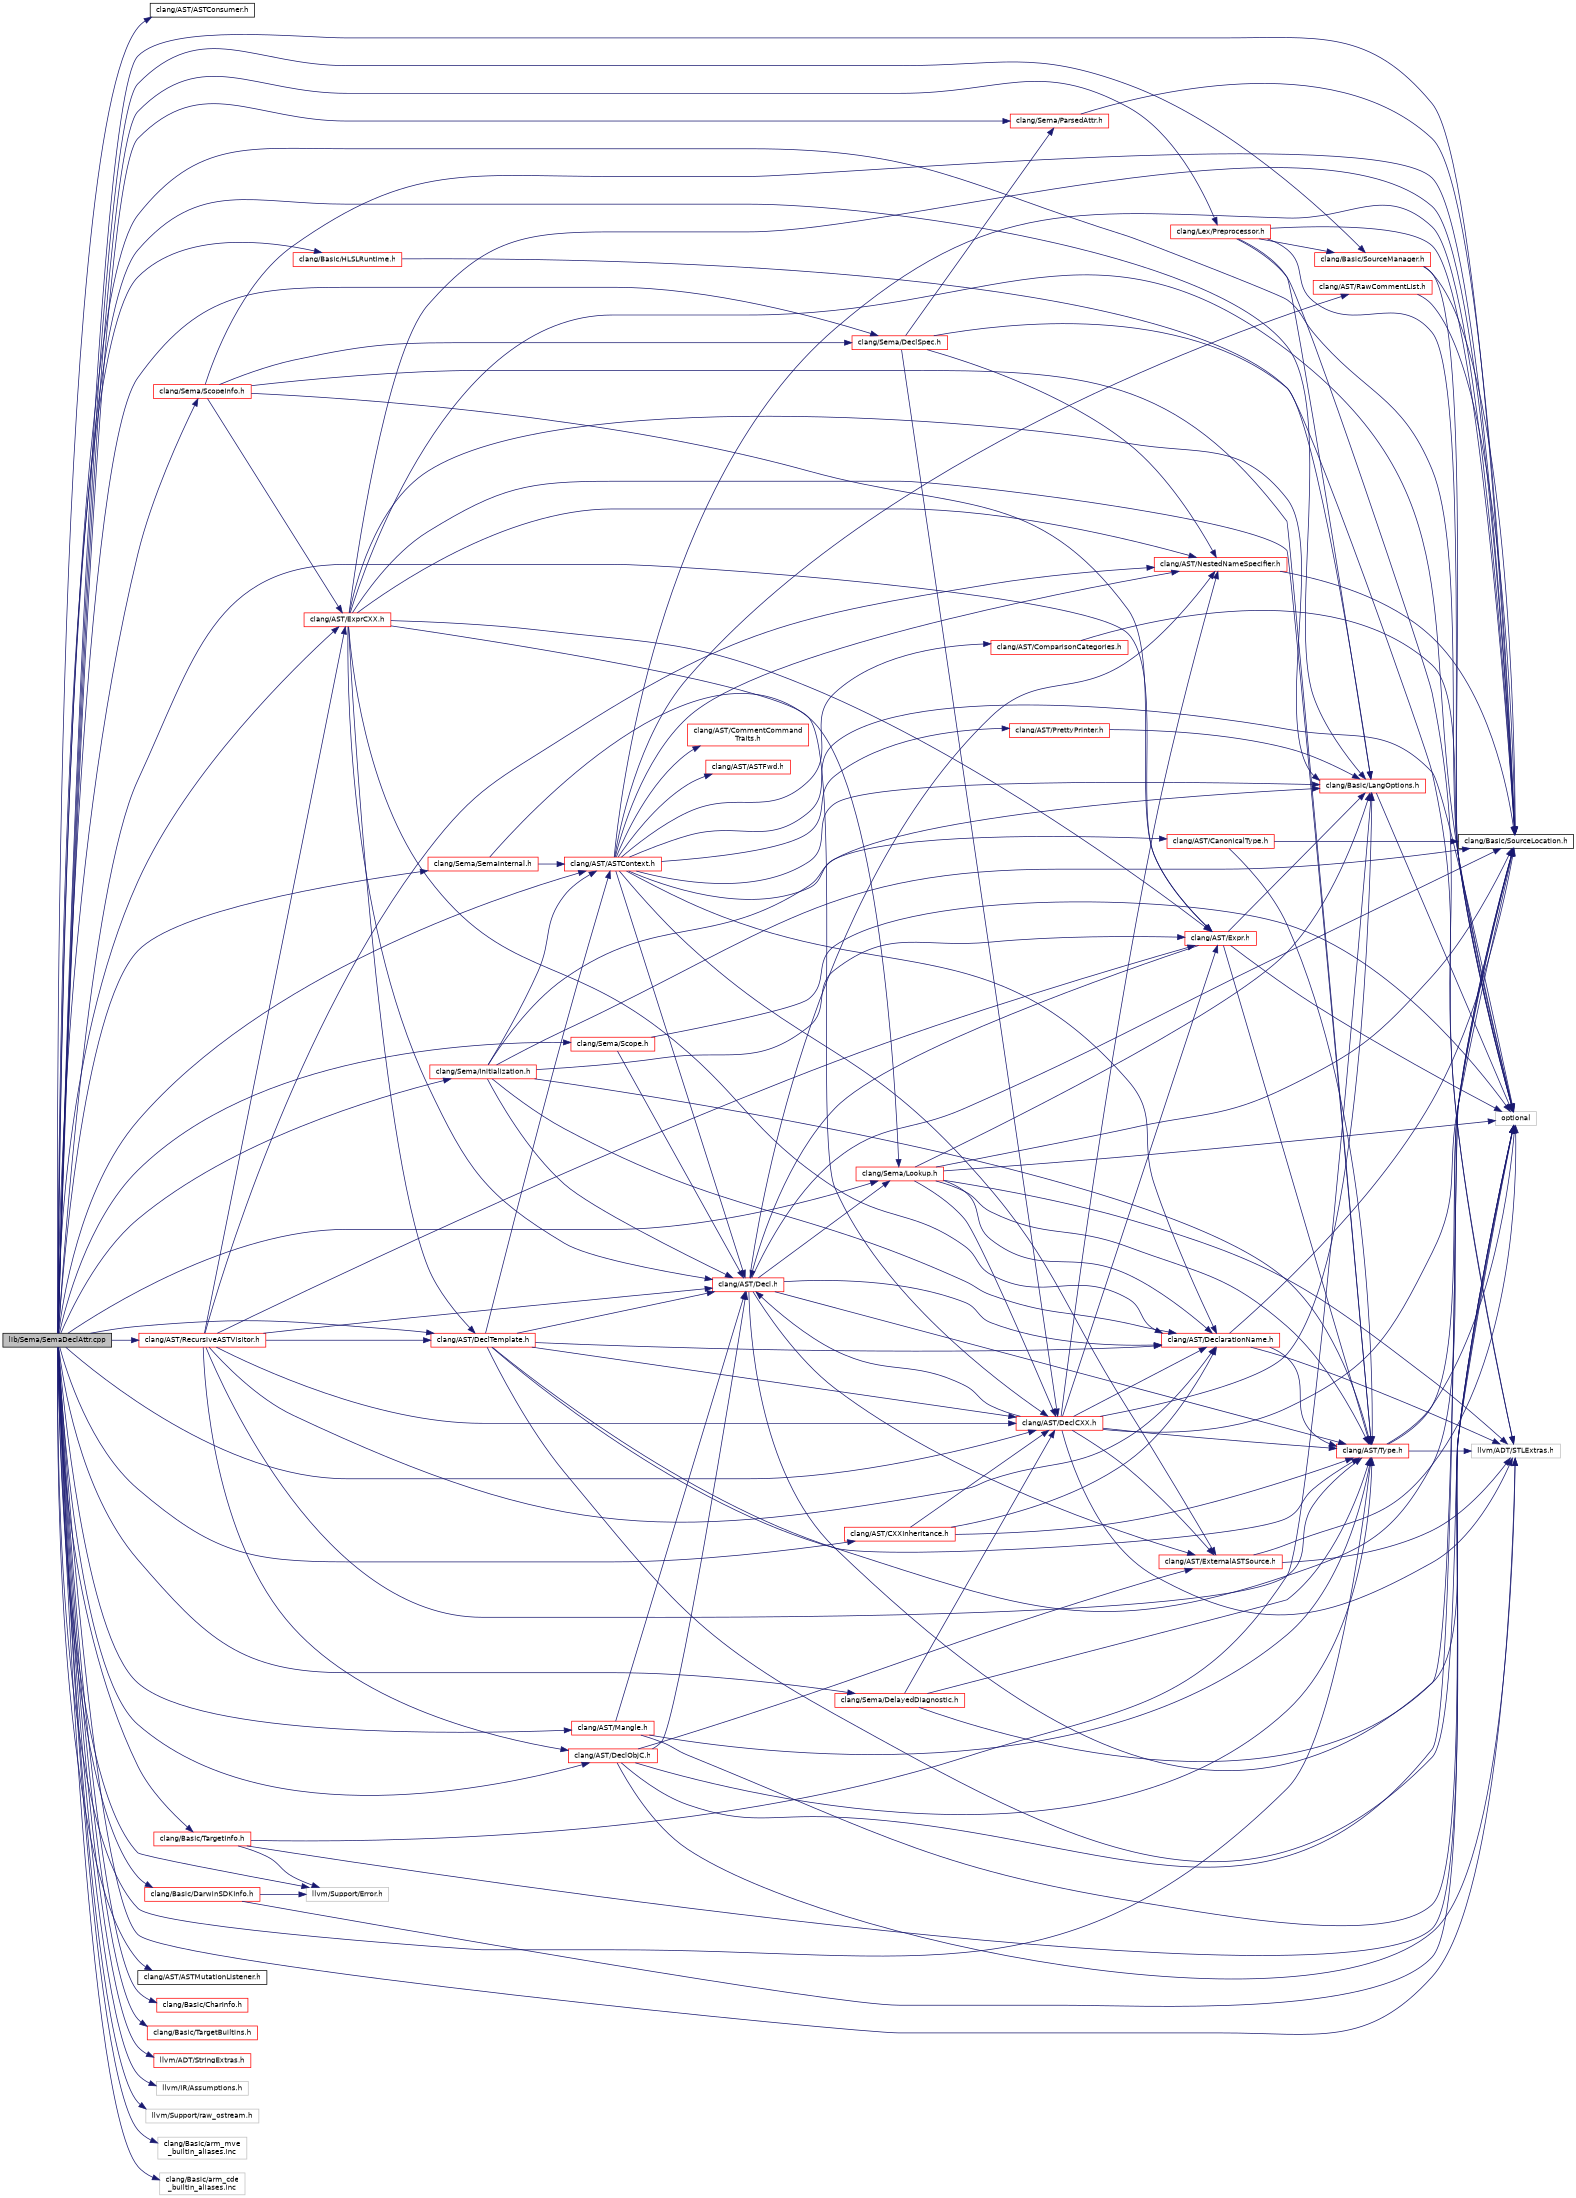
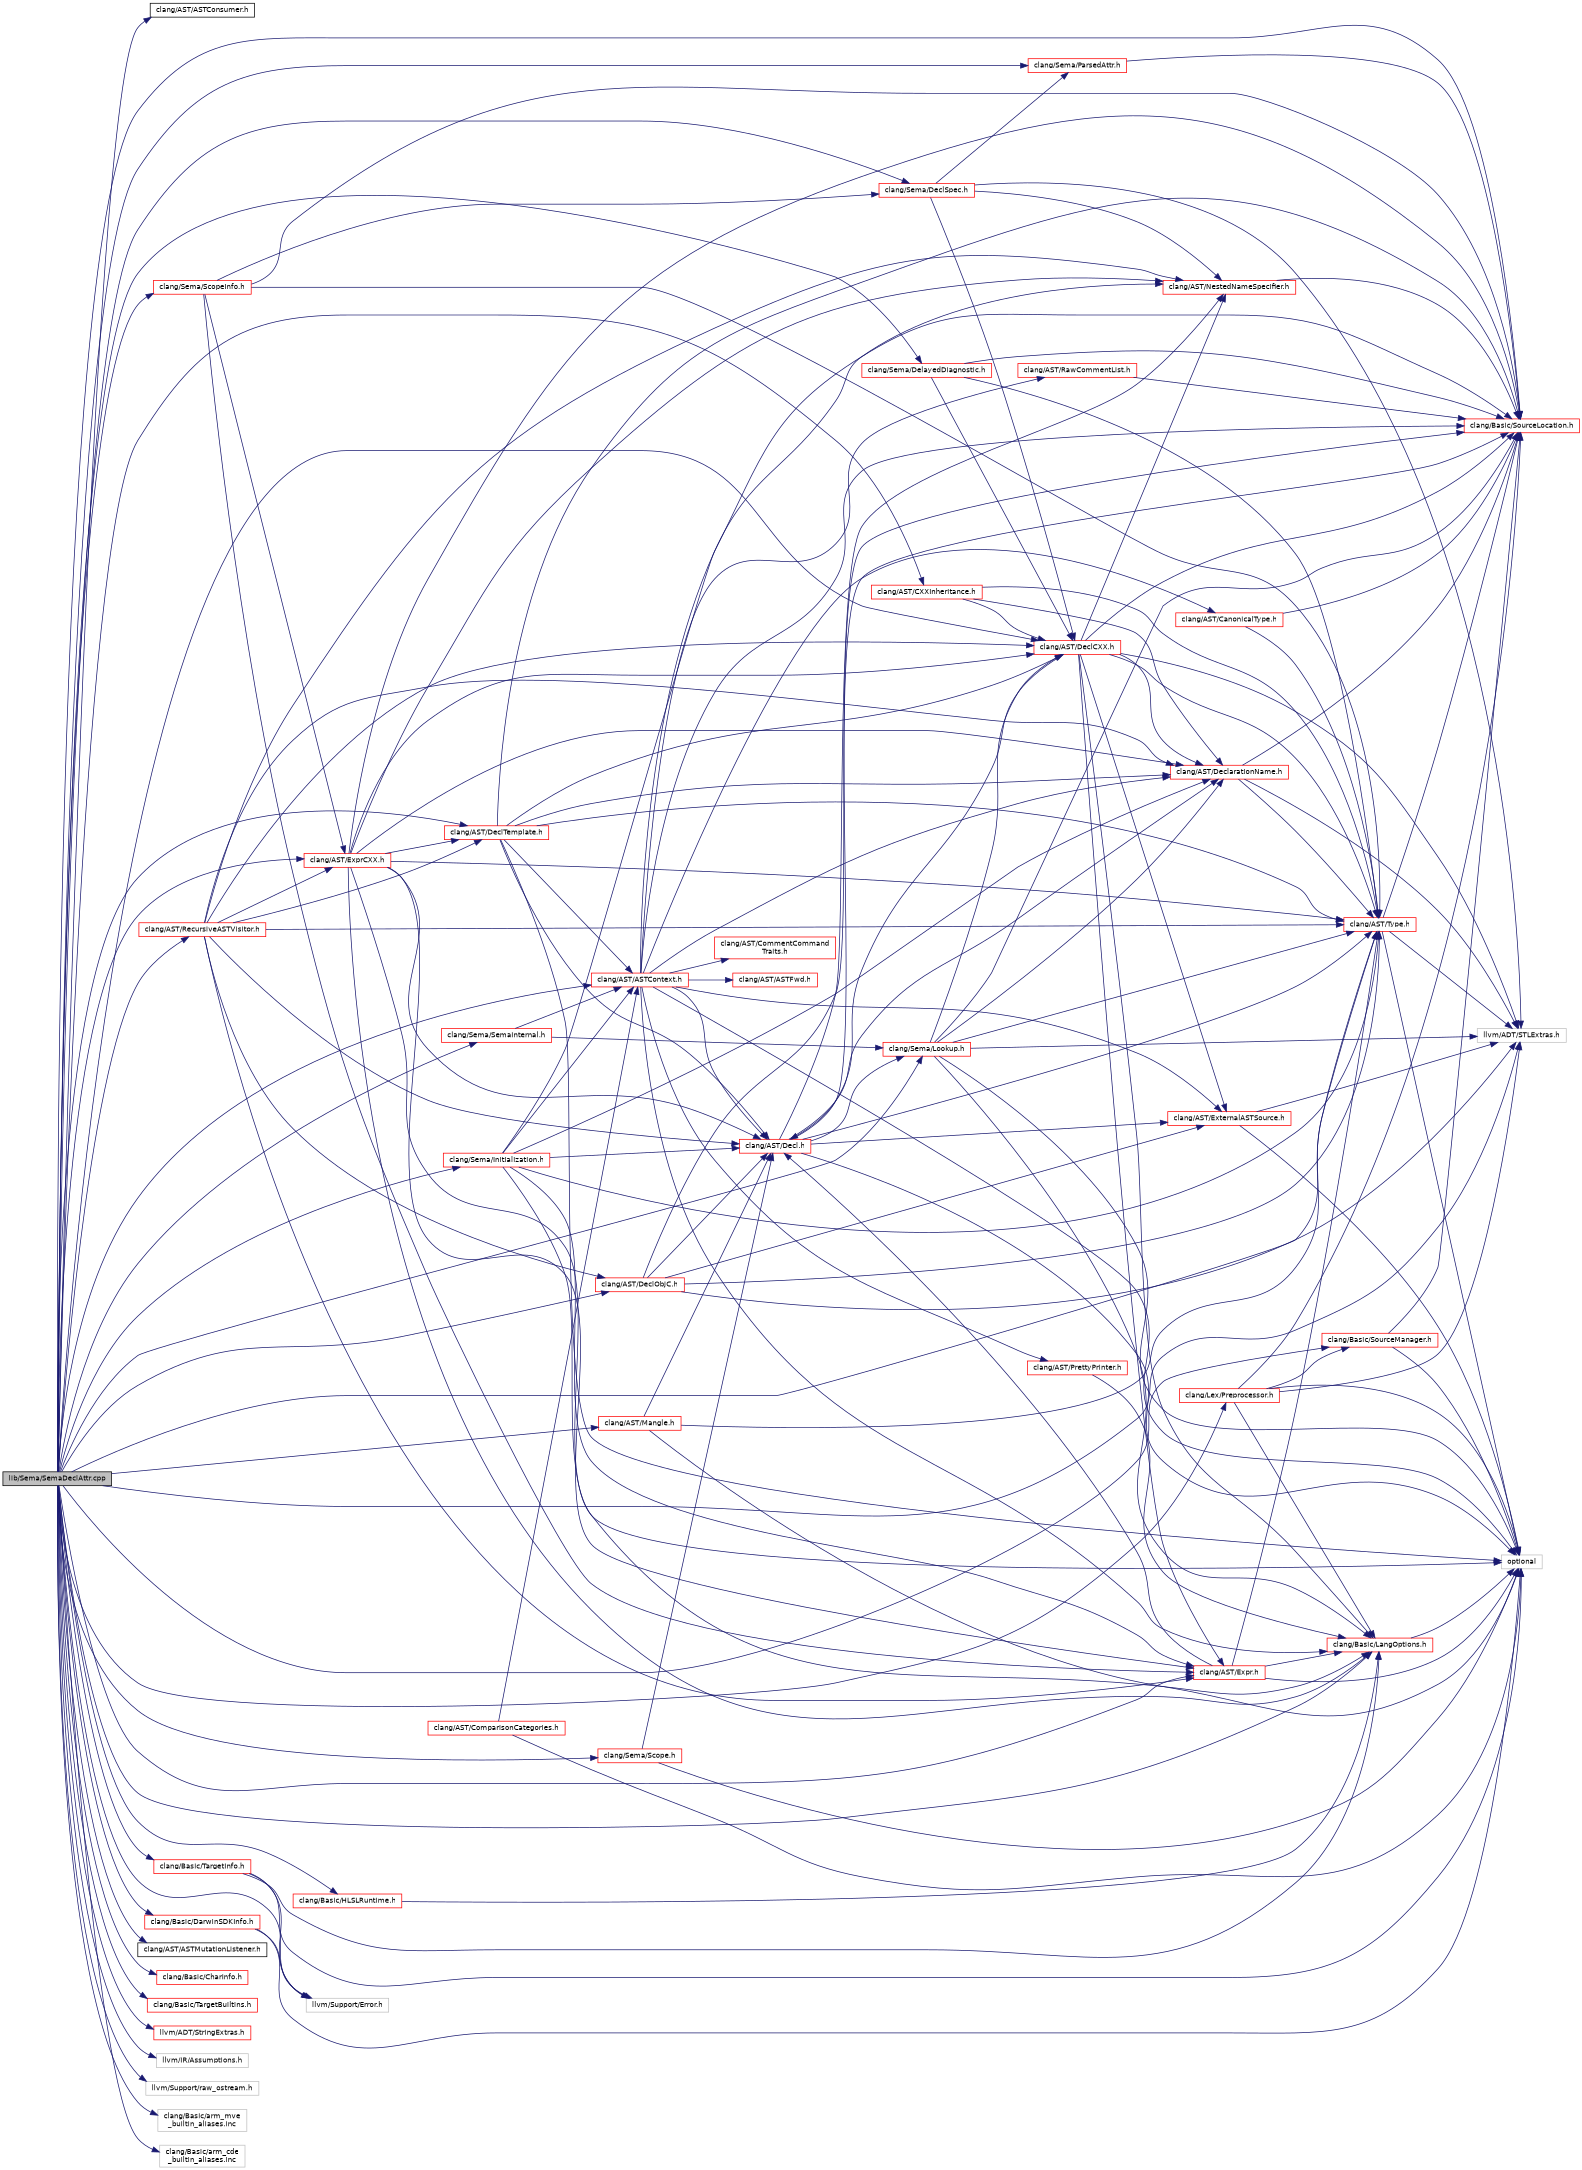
(586, 149) -> none
(816, 772) -> (567, 1358)
(1516, 841) -> (1522, 426)
